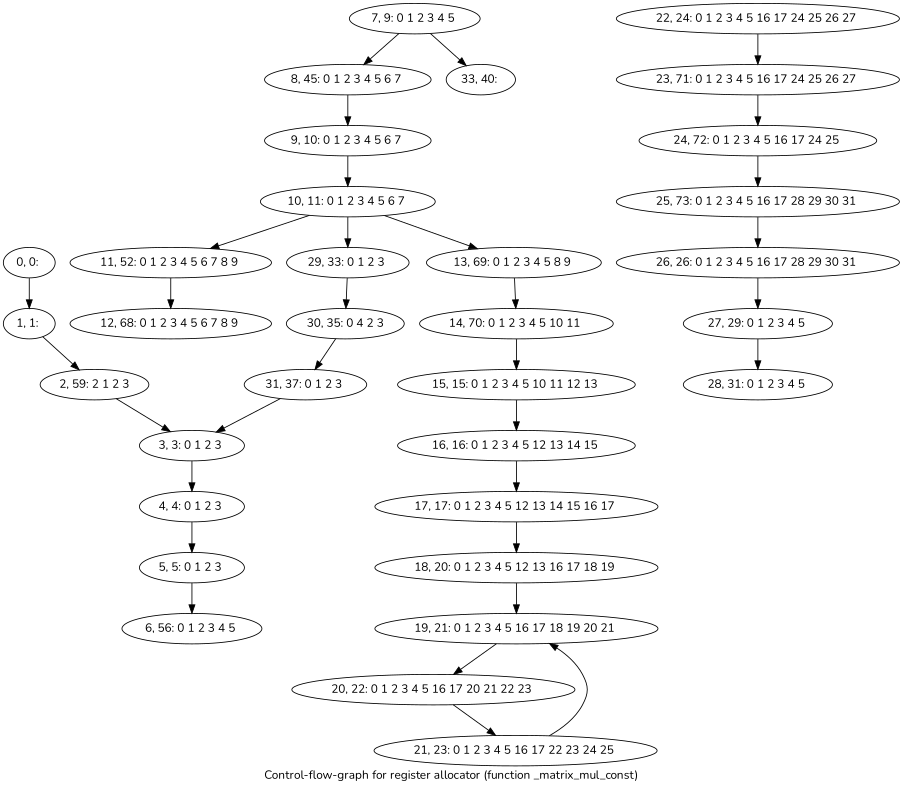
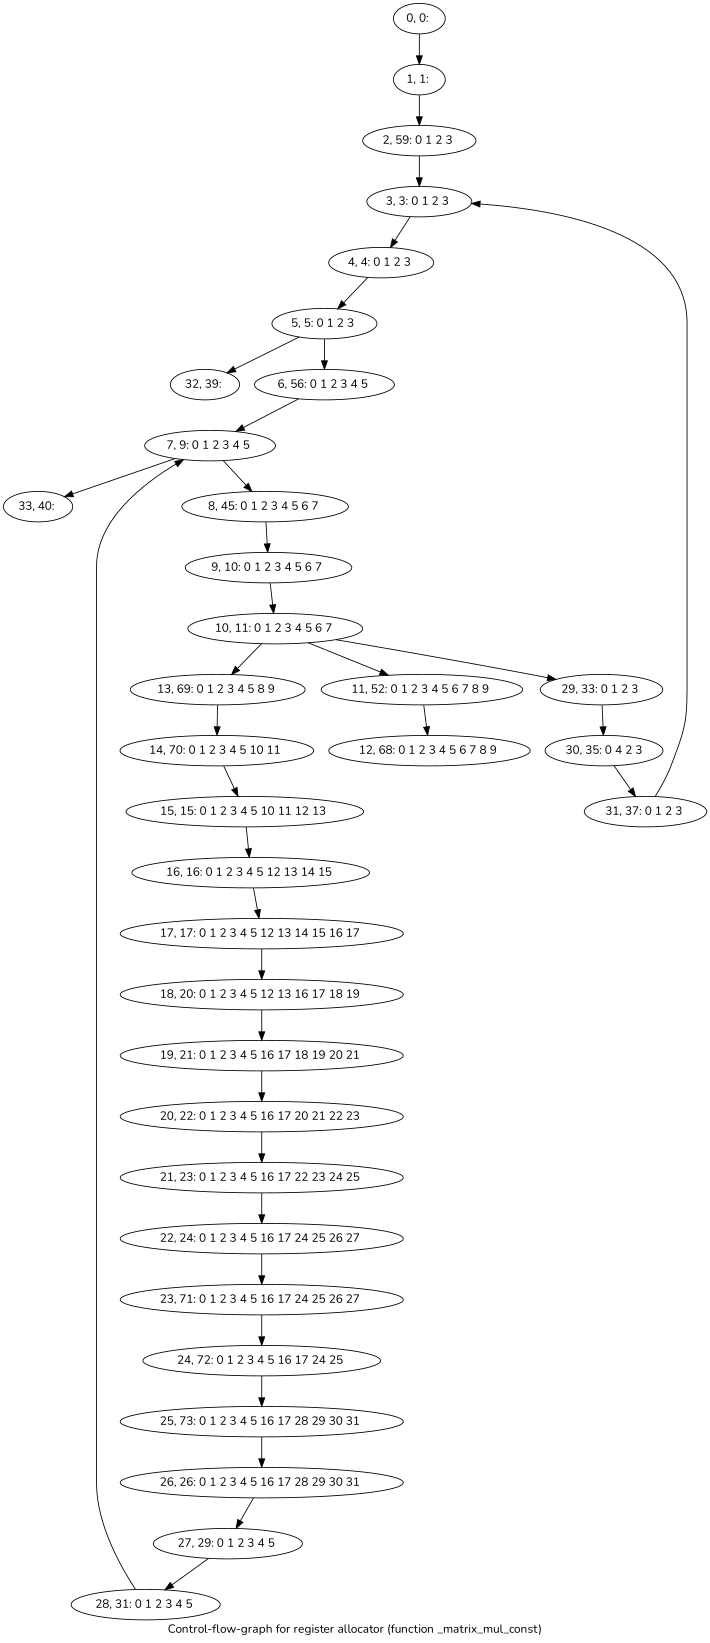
(95, 385) -> (419, 141)
none -> (205, 385)
none -> (271, 413)
(587, 694) -> (262, 1204)
none -> (97, 1014)
